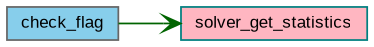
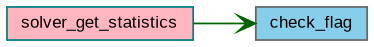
(141, 23) -> (216, 23)
